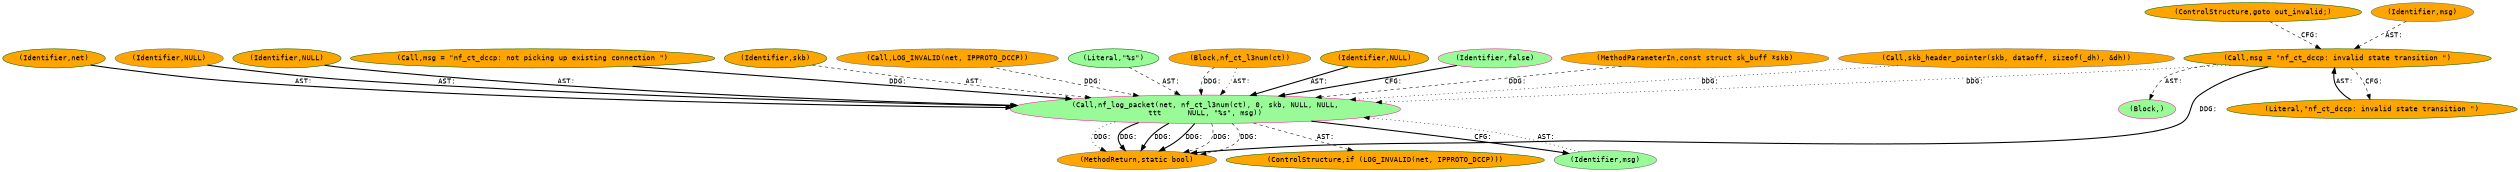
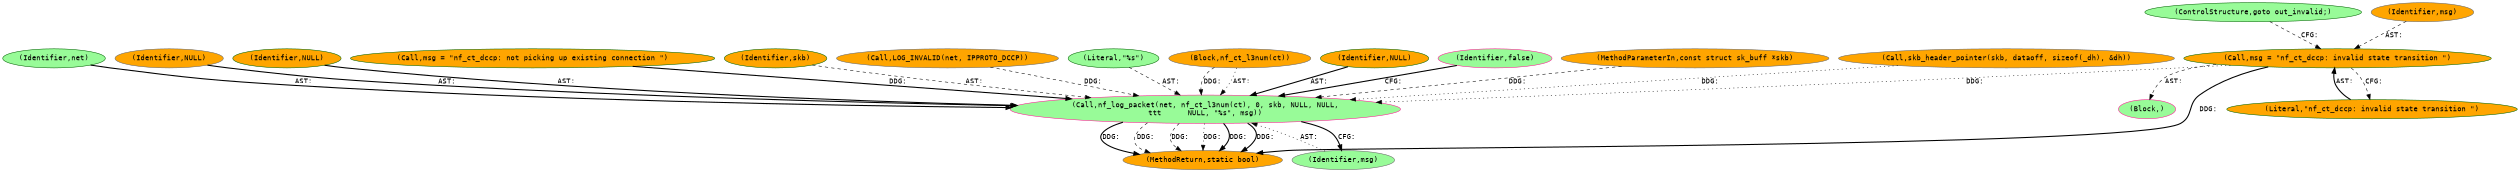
(2253, 12) -> (2253, 12)
(54, 58) -> (54, 58)
(1385, 160) -> none
